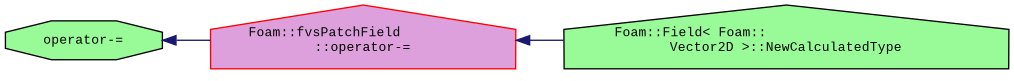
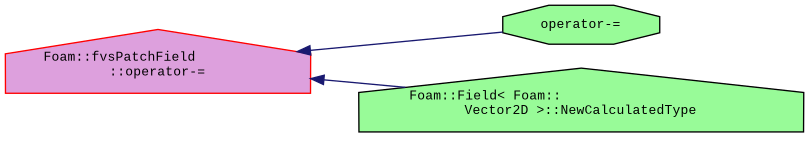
(193, 40) -> (407, 41)
